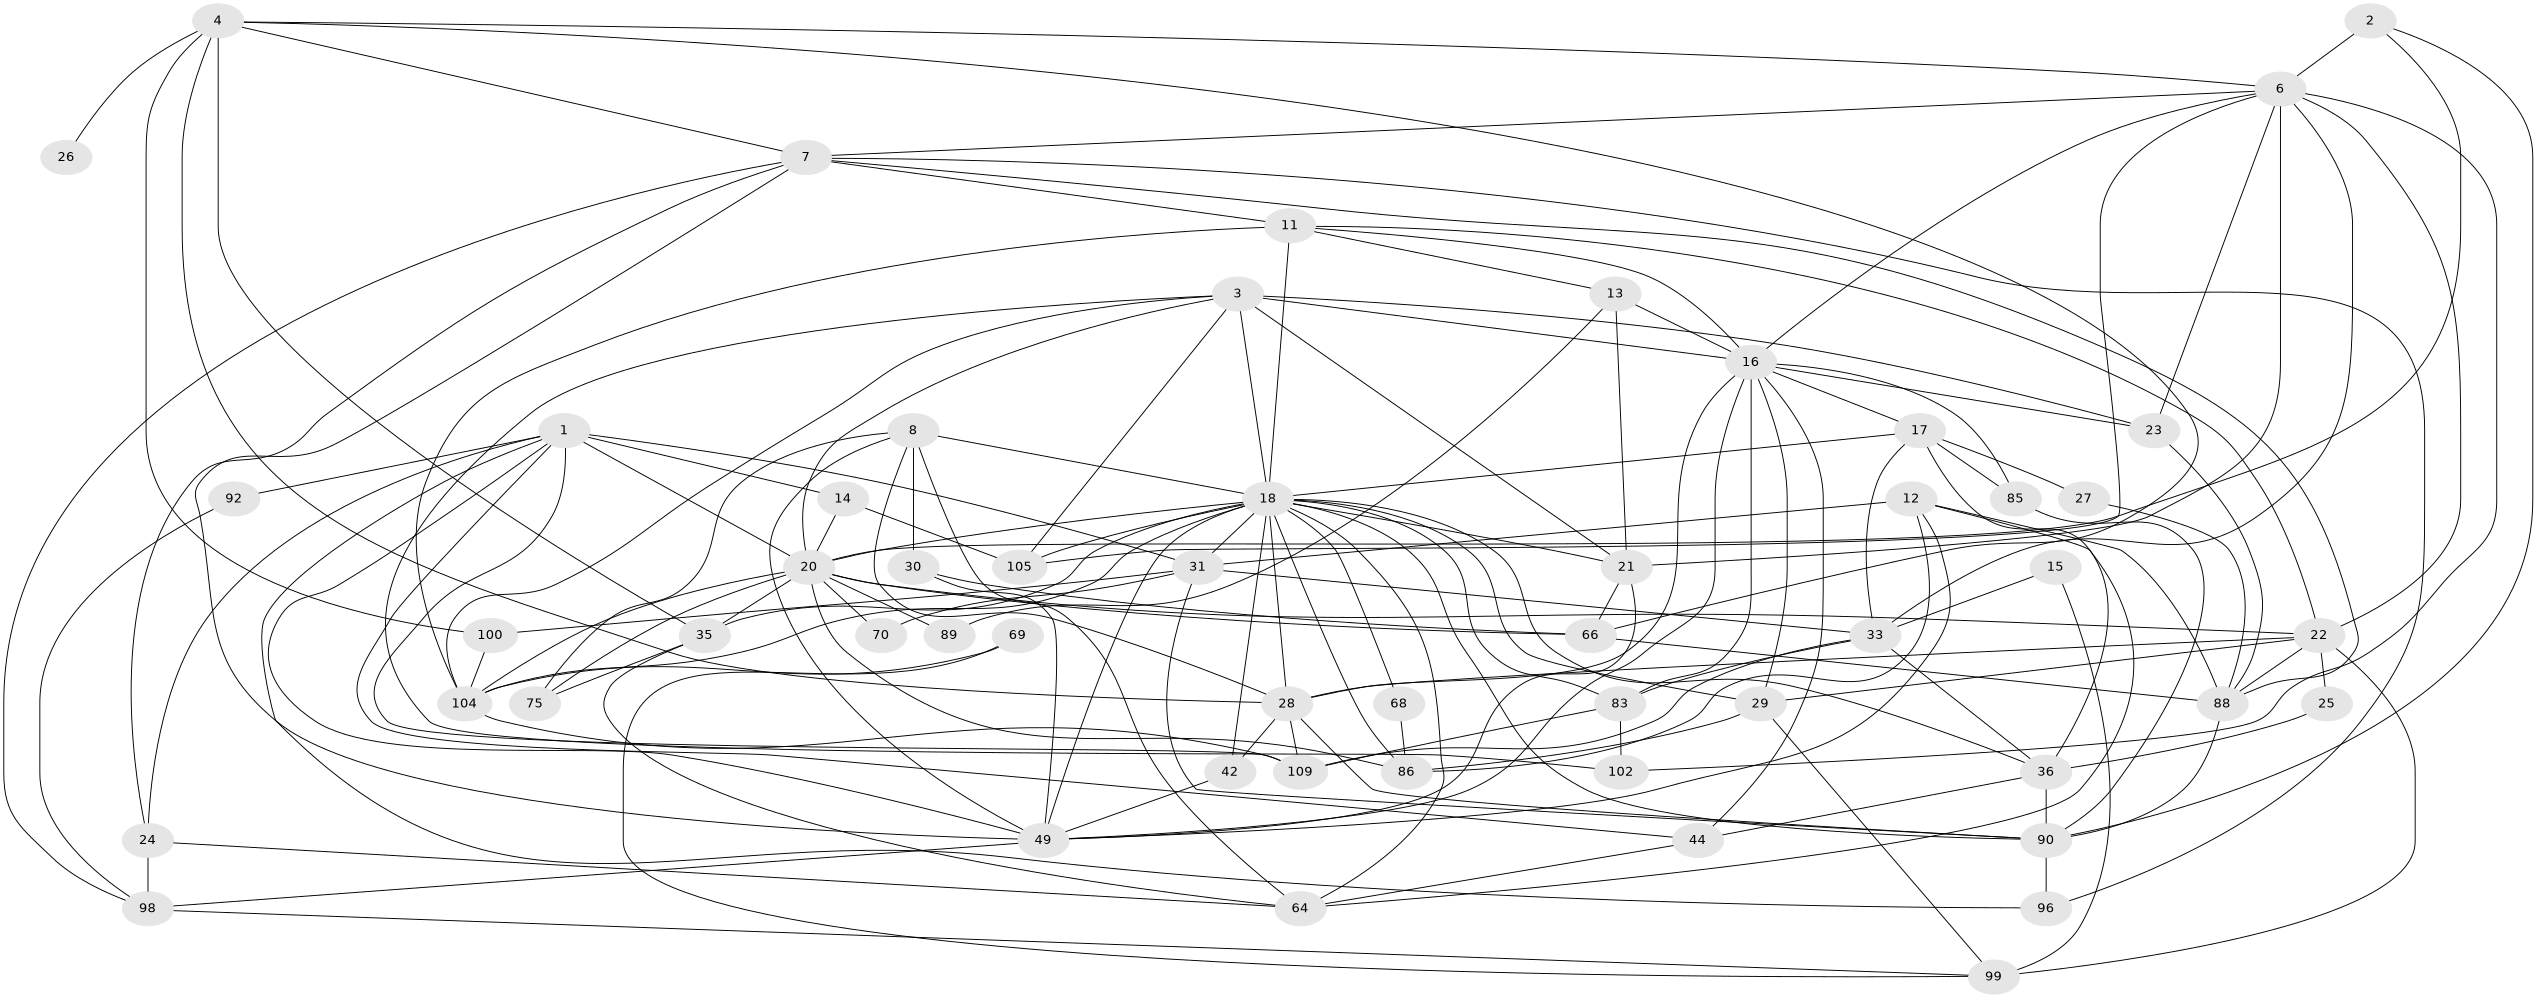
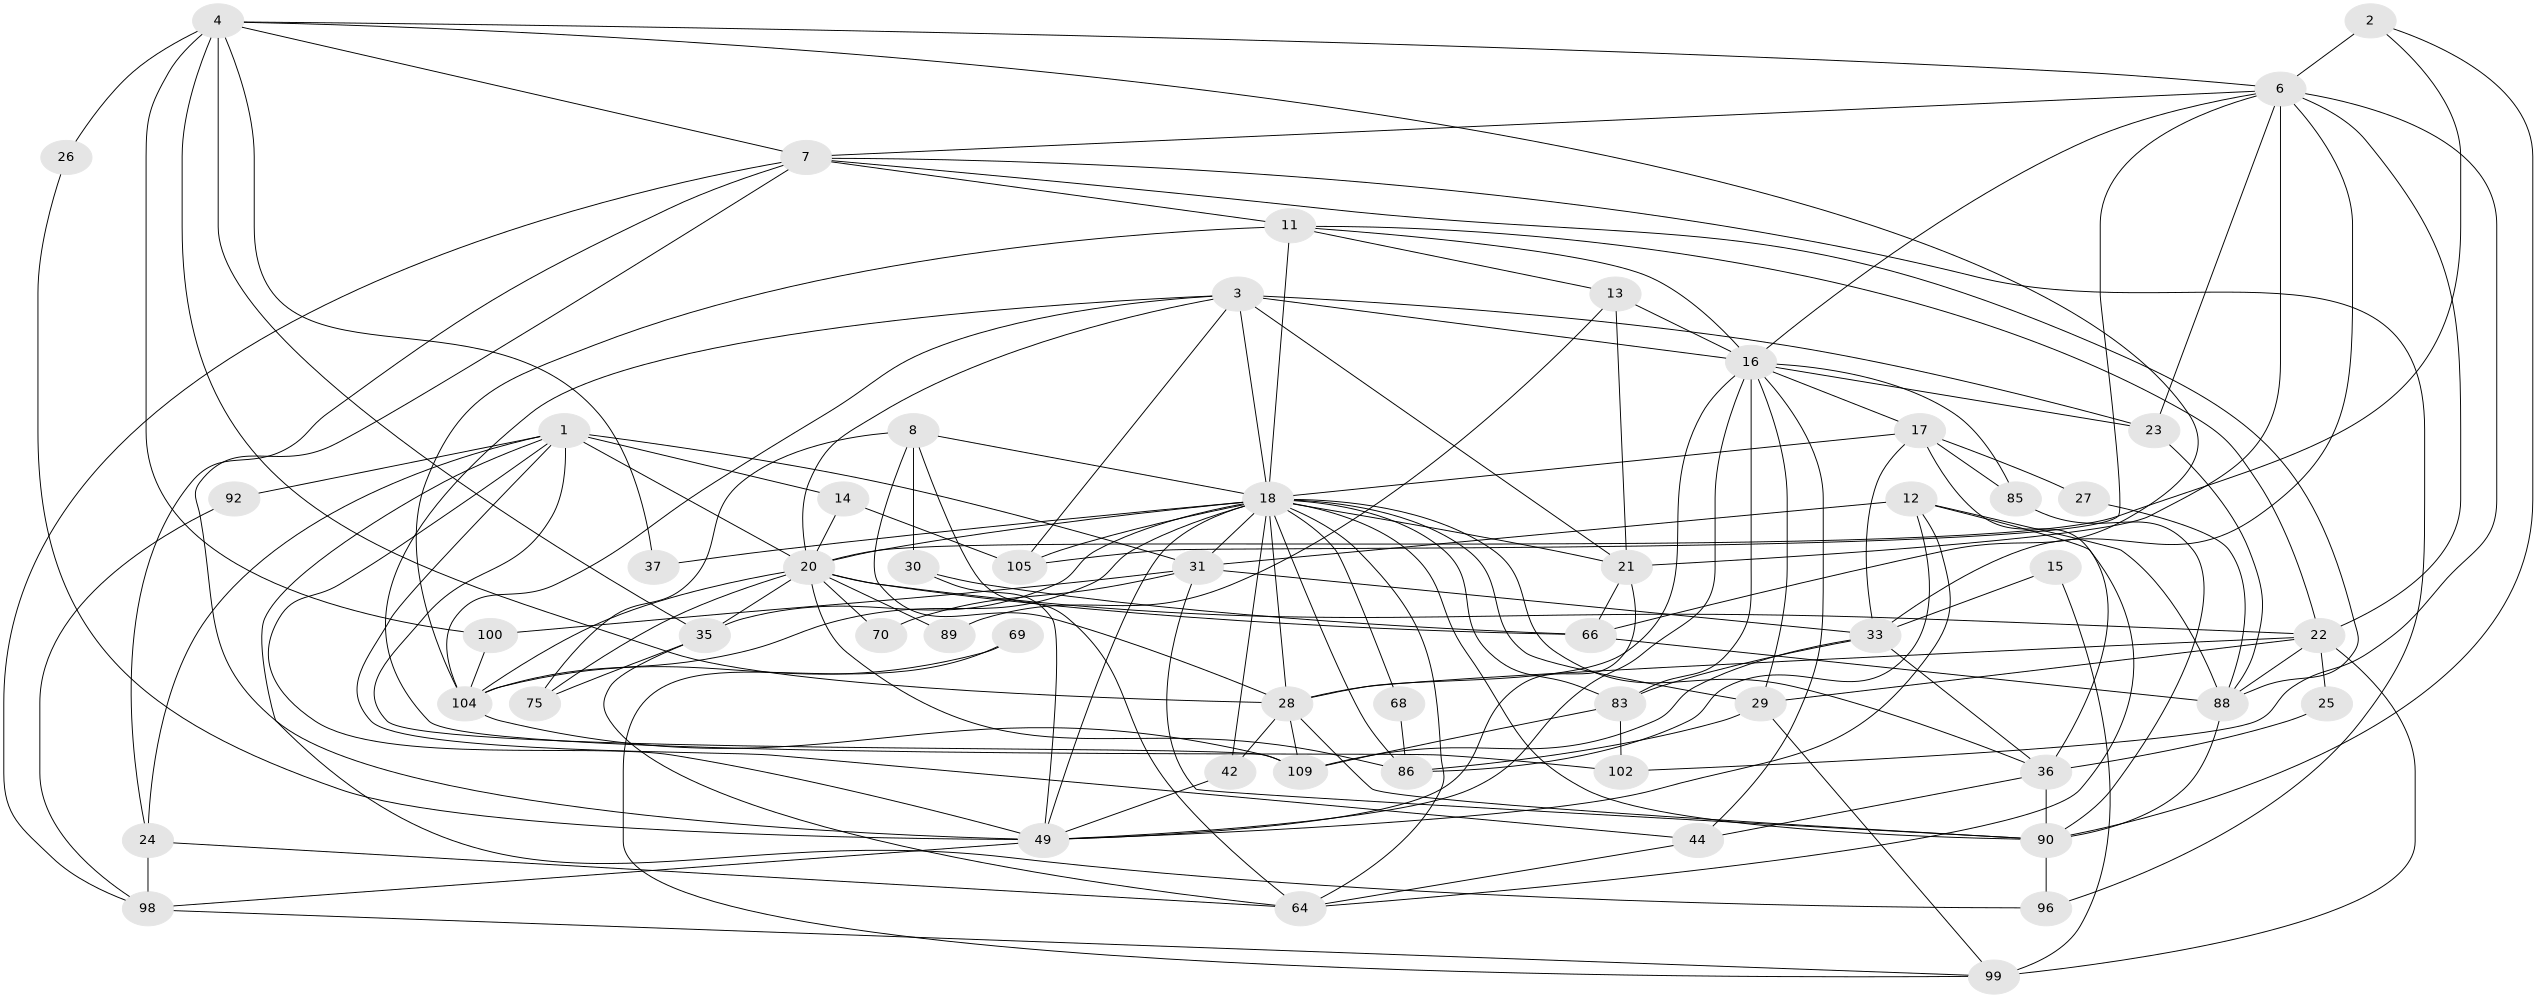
none -> (654, 567)
(808, 651) -> (299, 774)
